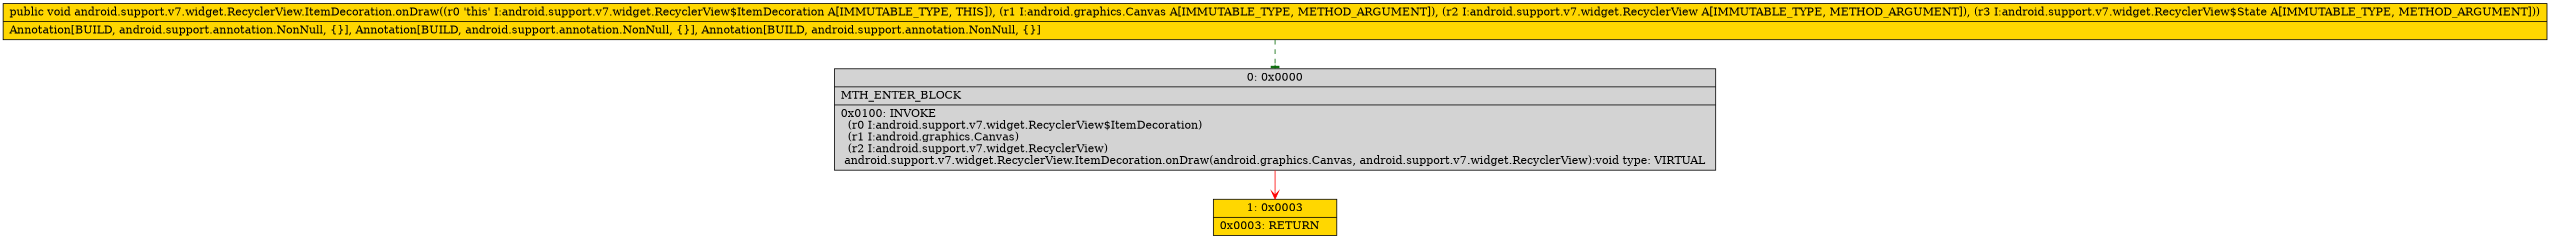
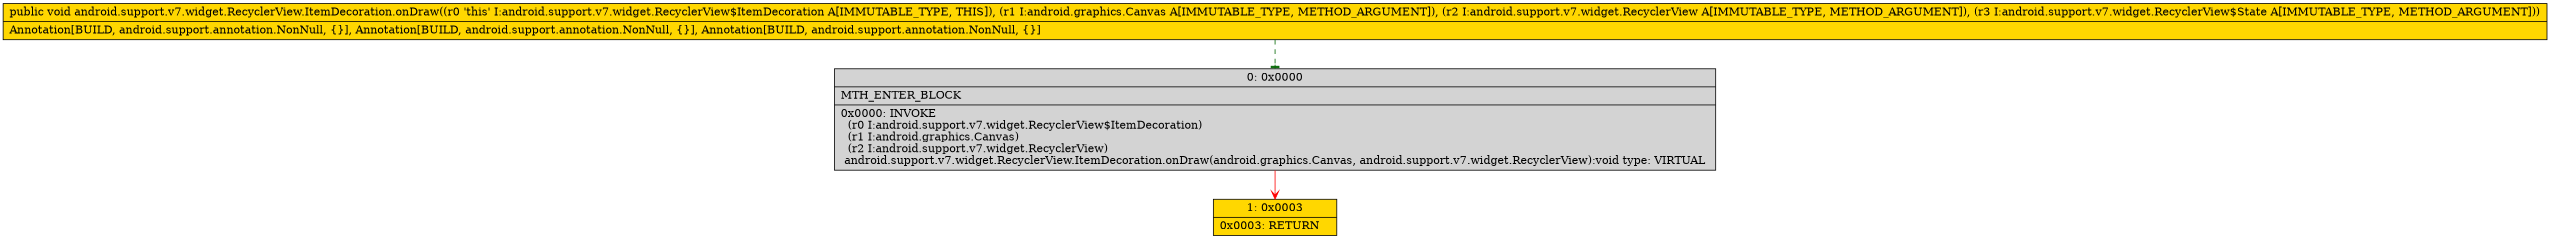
(892, 114) -> (892, 114)
